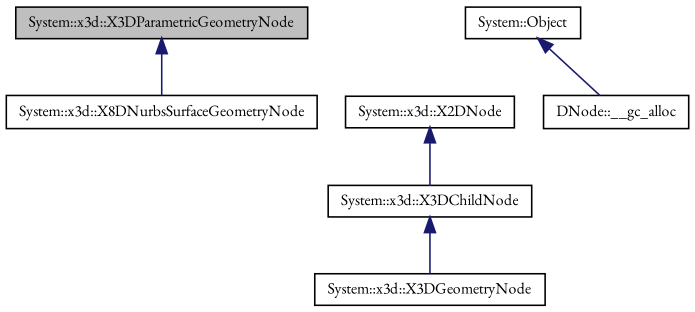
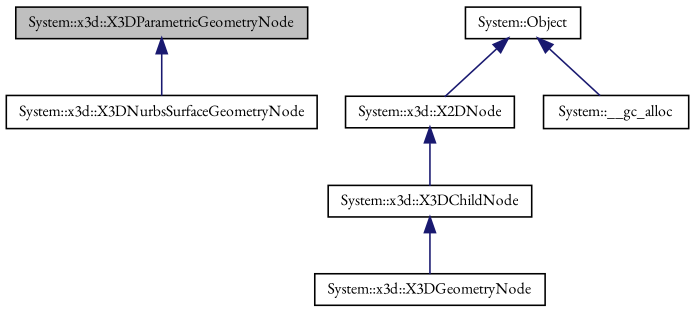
none -> (471, 73)
(162, 112) -> (162, 112)
(616, 112) -> (616, 112)
